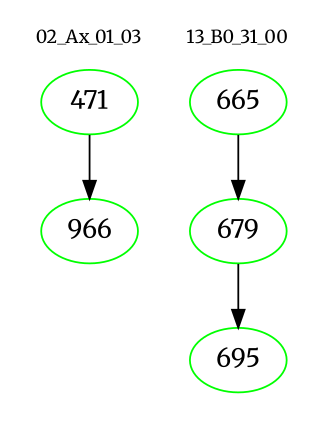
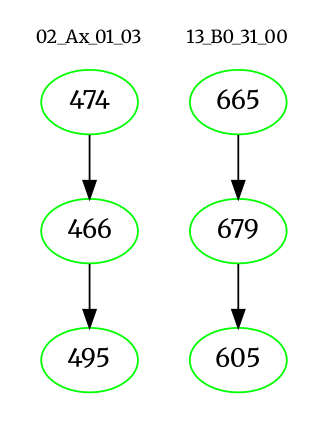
(90, 102) -> (90, 102)
(90, 231) -> (90, 231)
none -> (90, 360)
(238, 360) -> (238, 360)
